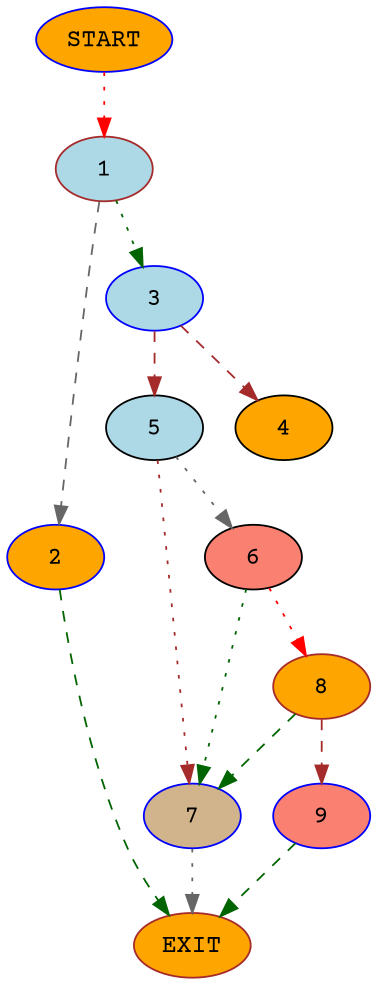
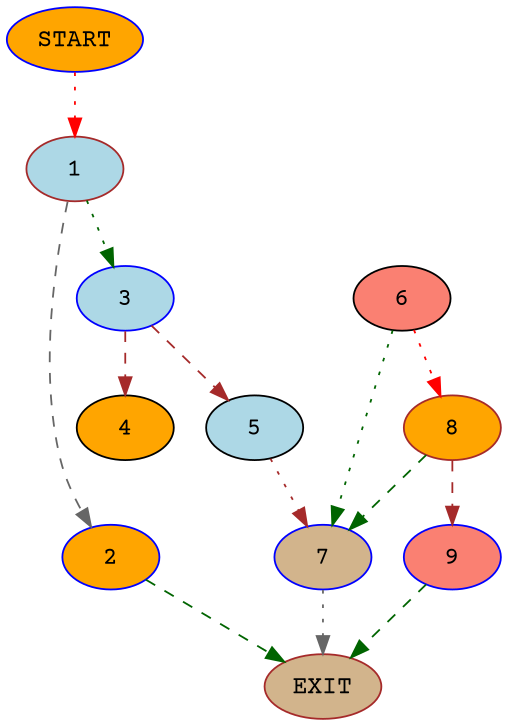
(198, 485) -> none
(192, 945) -> (323, 687)
